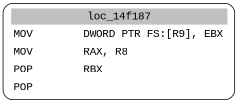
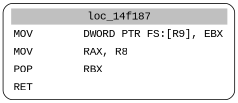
(48, 87) -> (48, 87)
